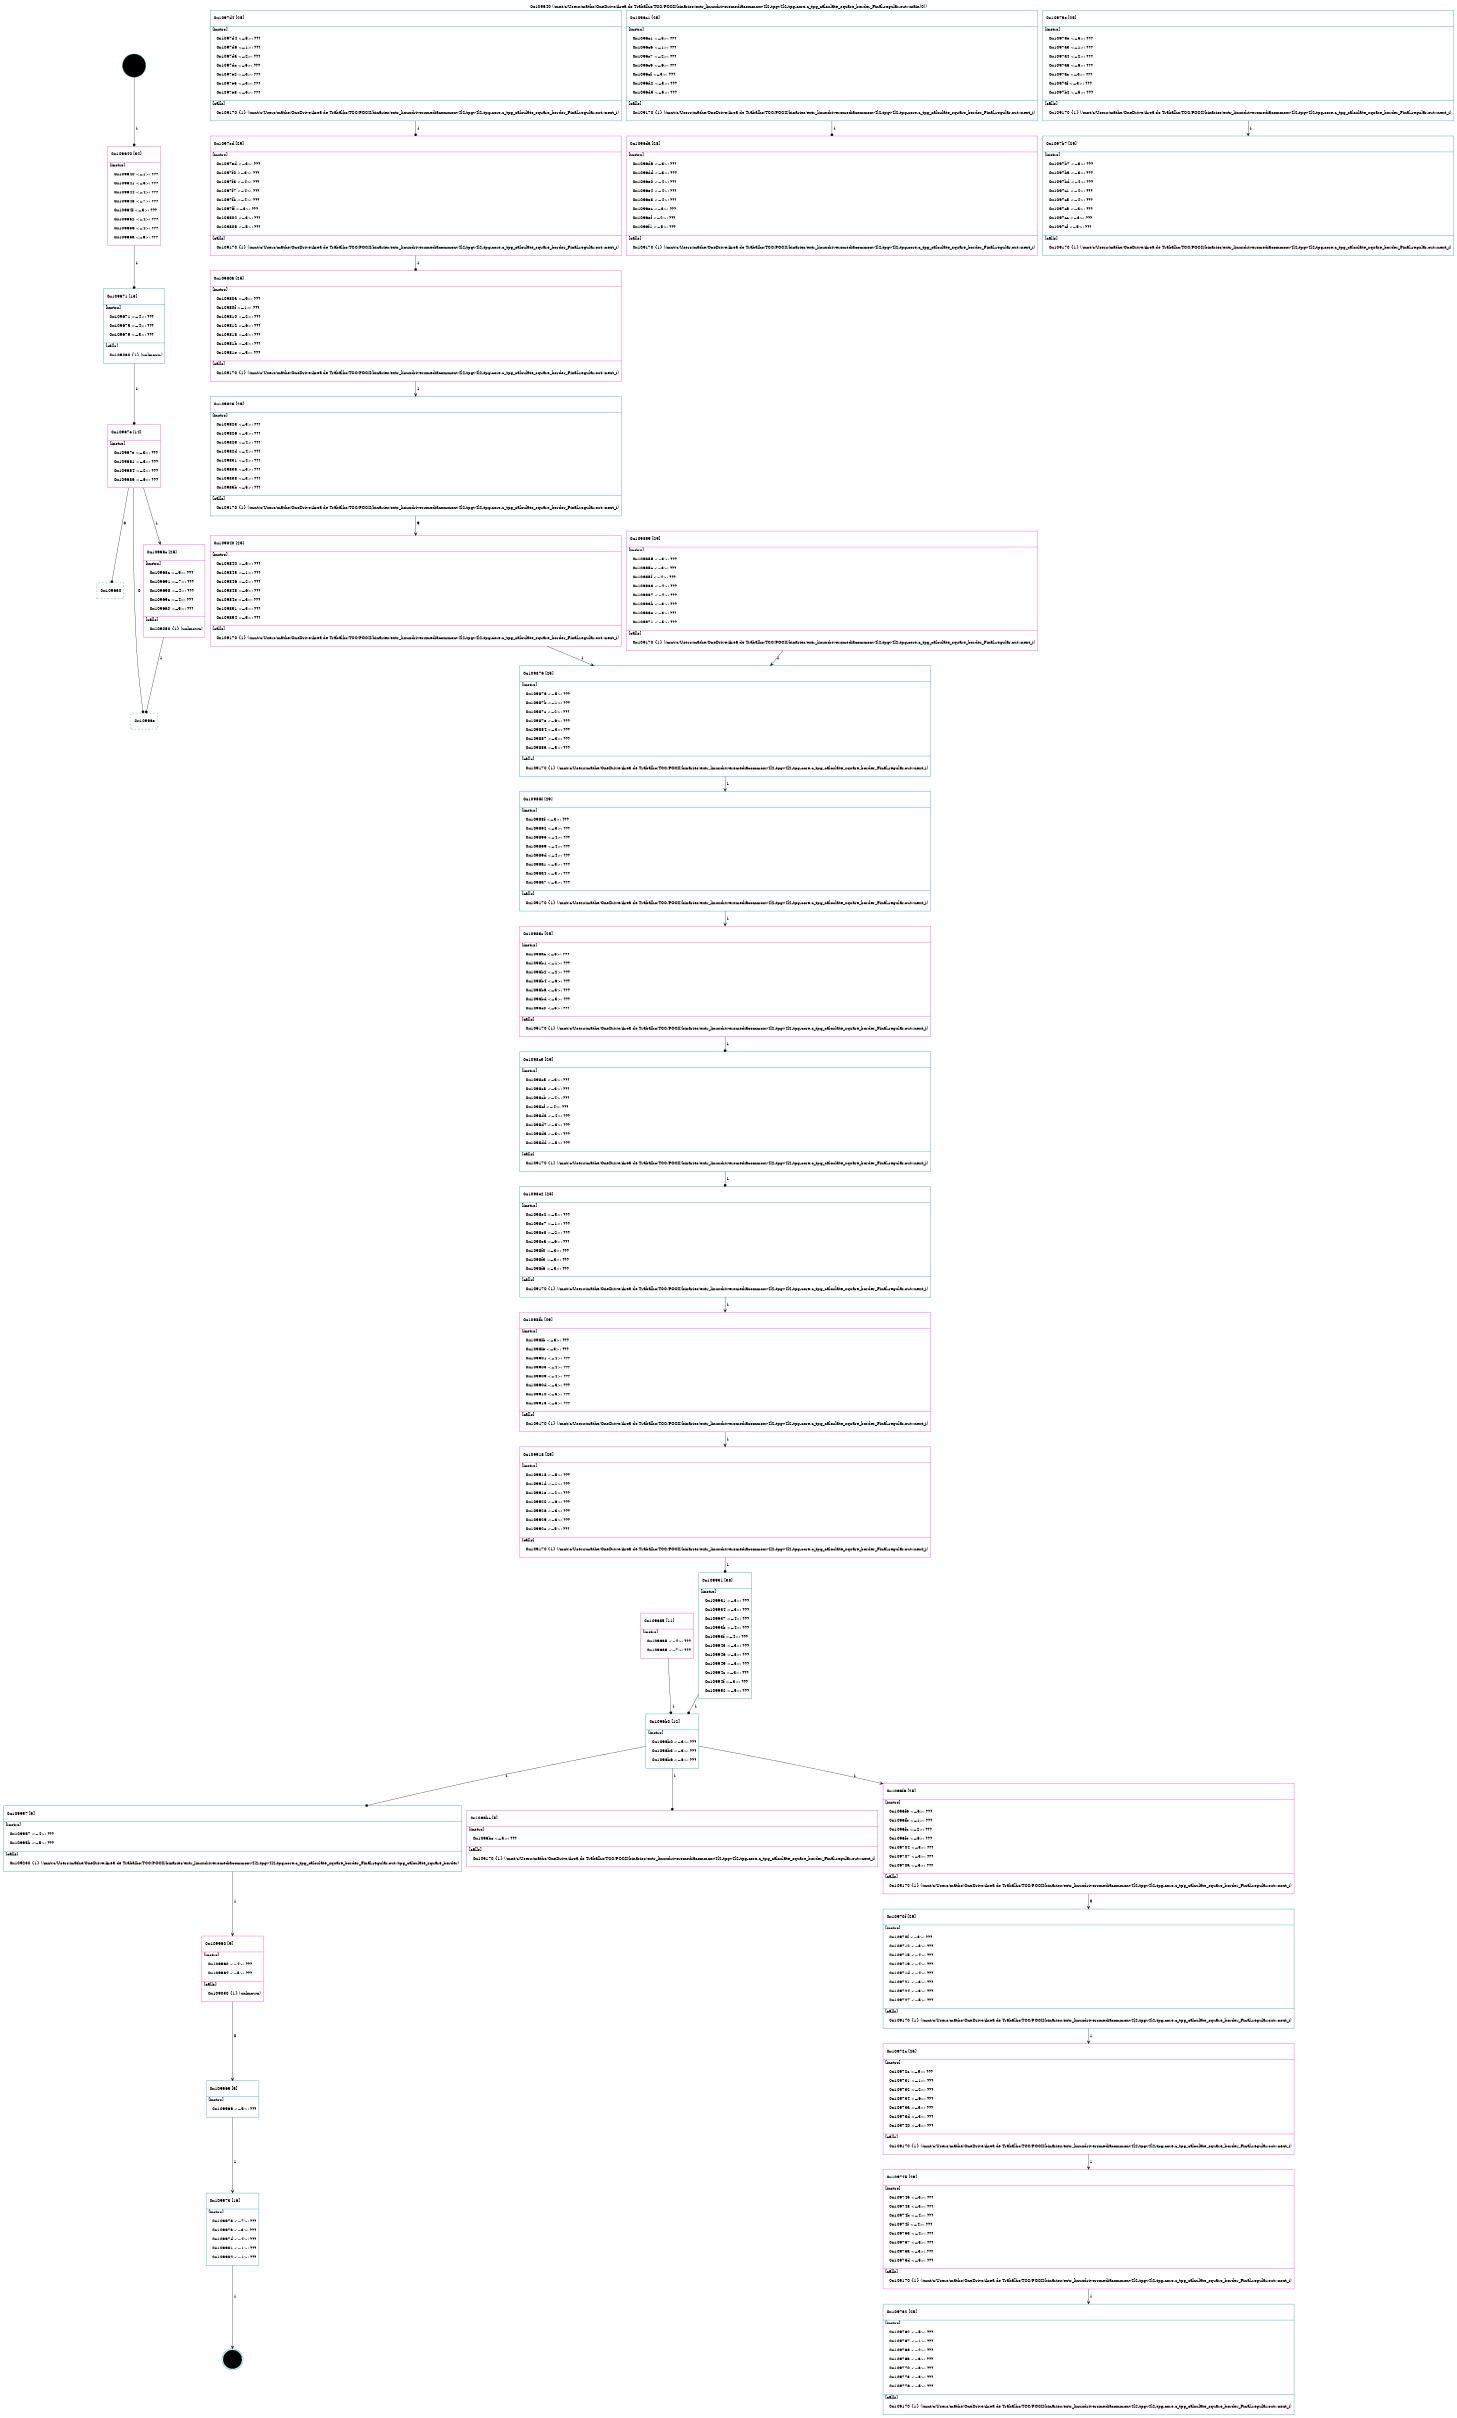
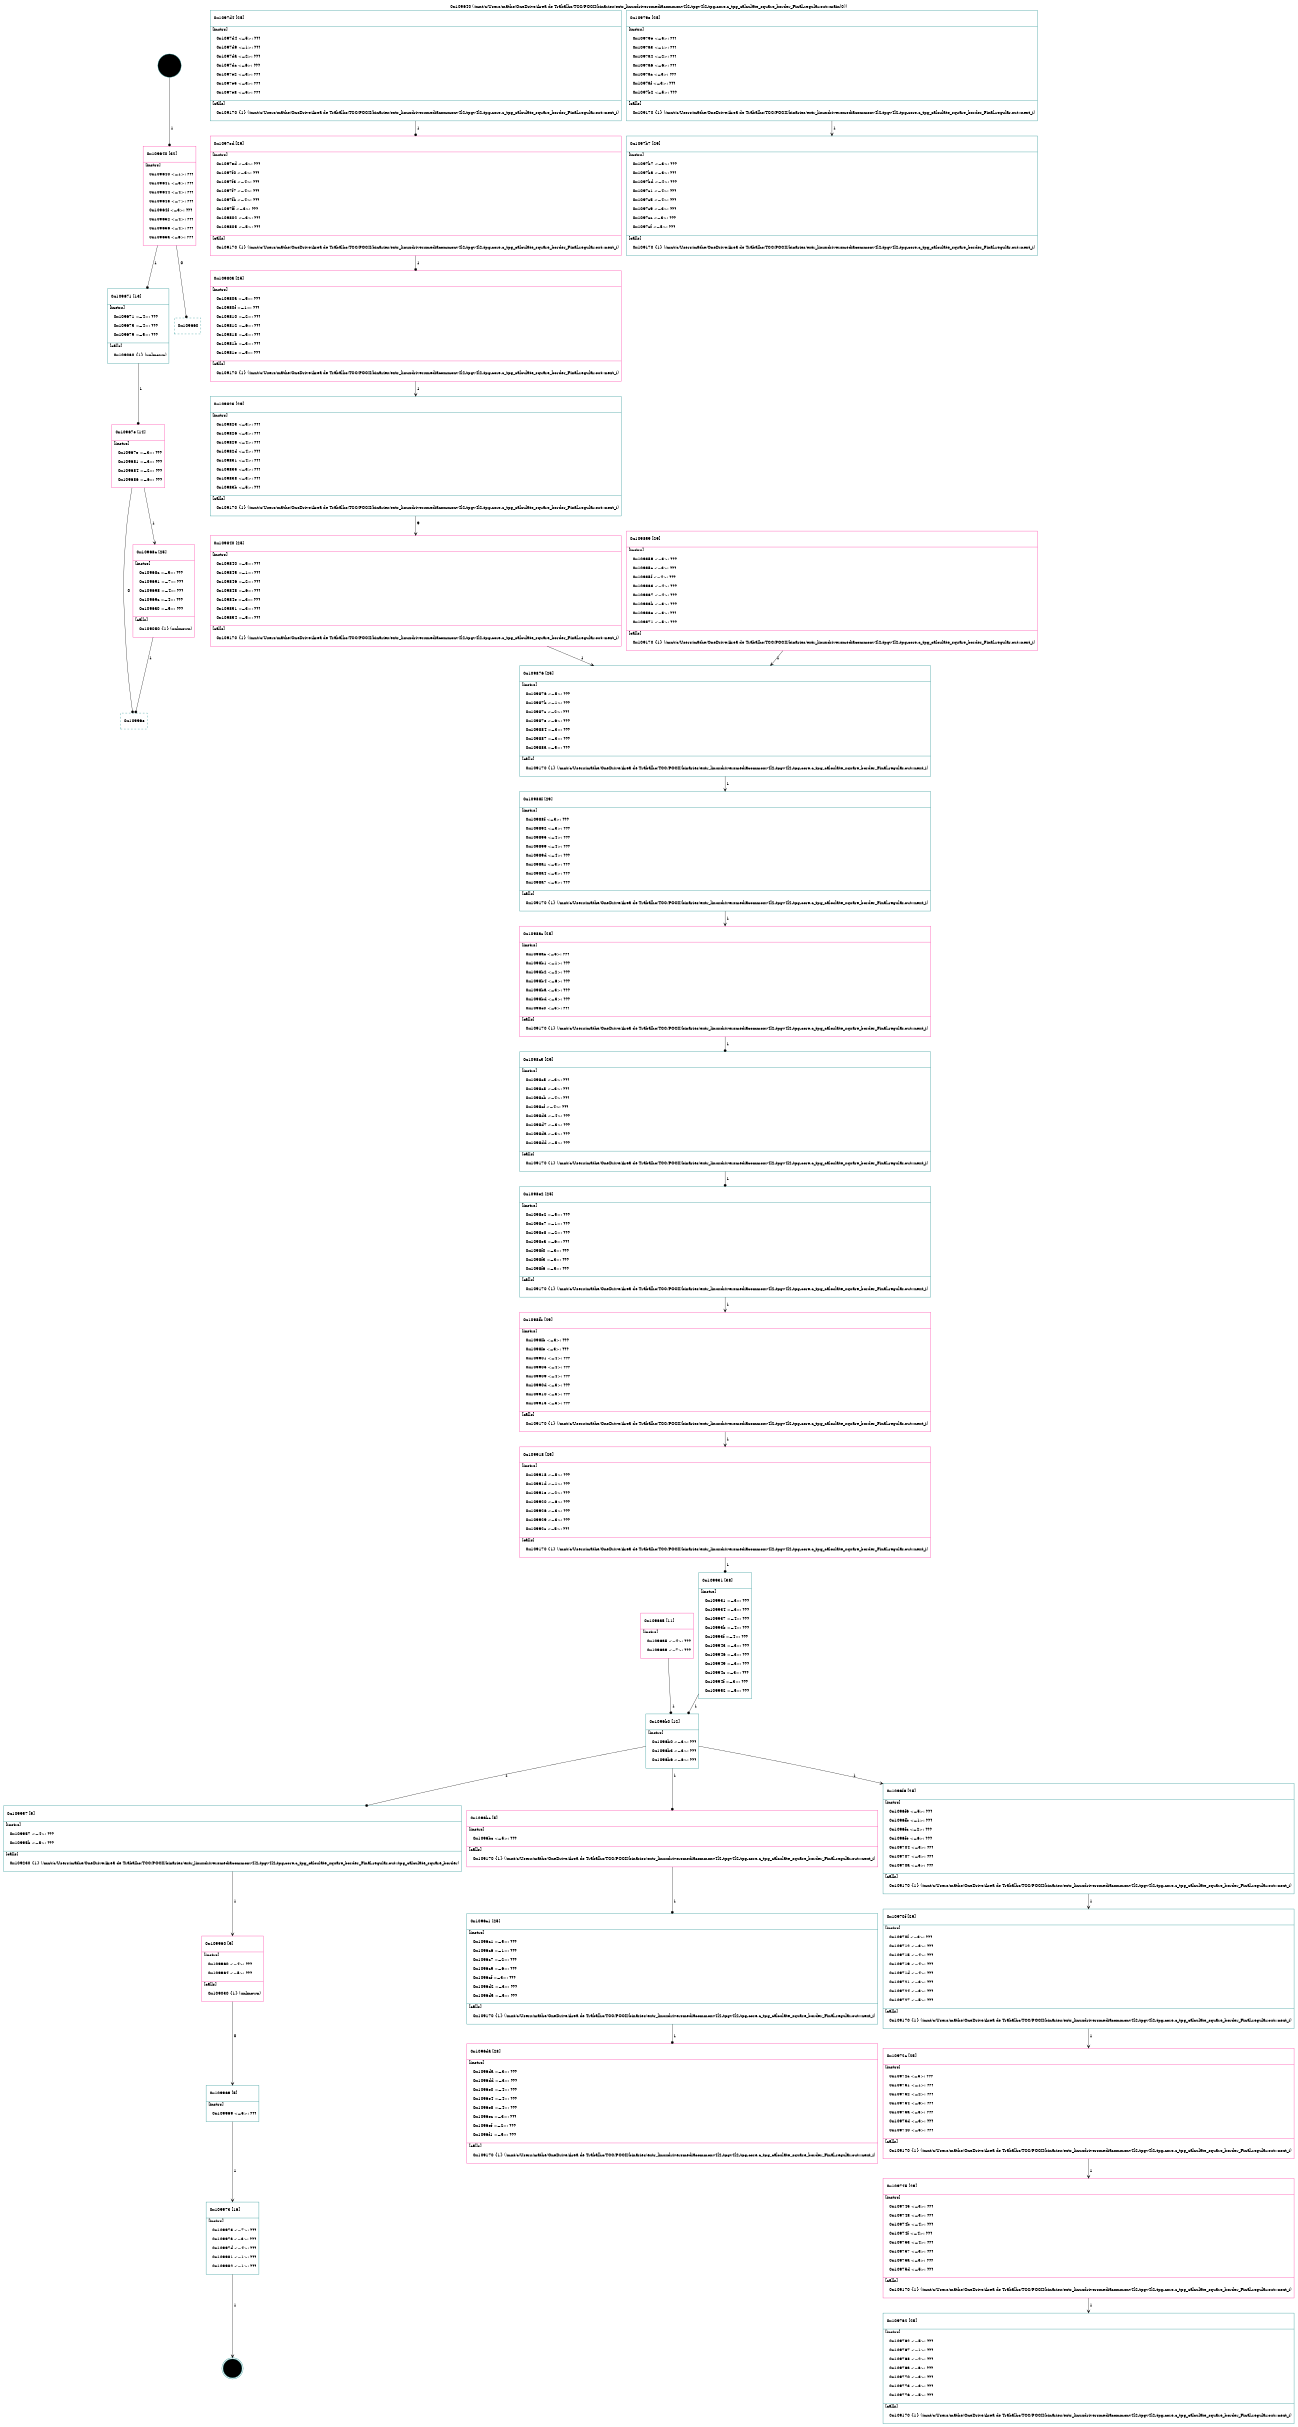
(120, 534) -> (181, 281)
(1089, 1839) -> (1089, 1839)
none -> (672, 1889)
(1091, 1901) -> (1091, 1901)
